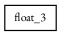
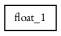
(30, 18) -> (30, 18)
